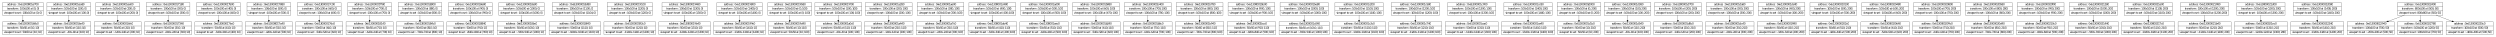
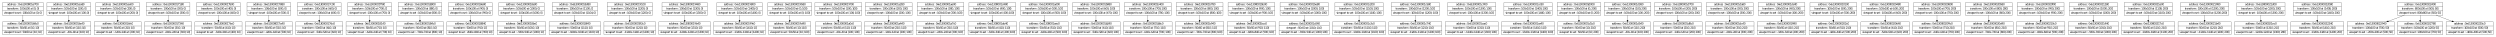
(1304, 28) -> (1304, 28)
